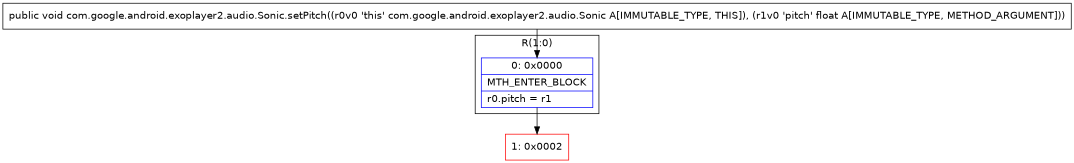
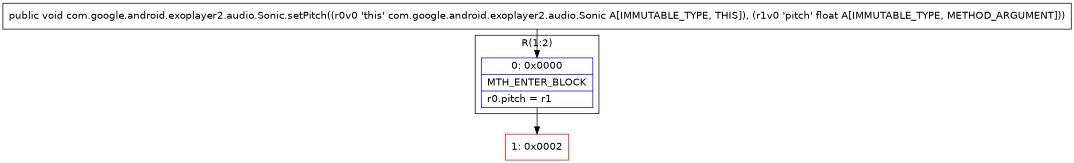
(537, 44) -> (537, 44)
